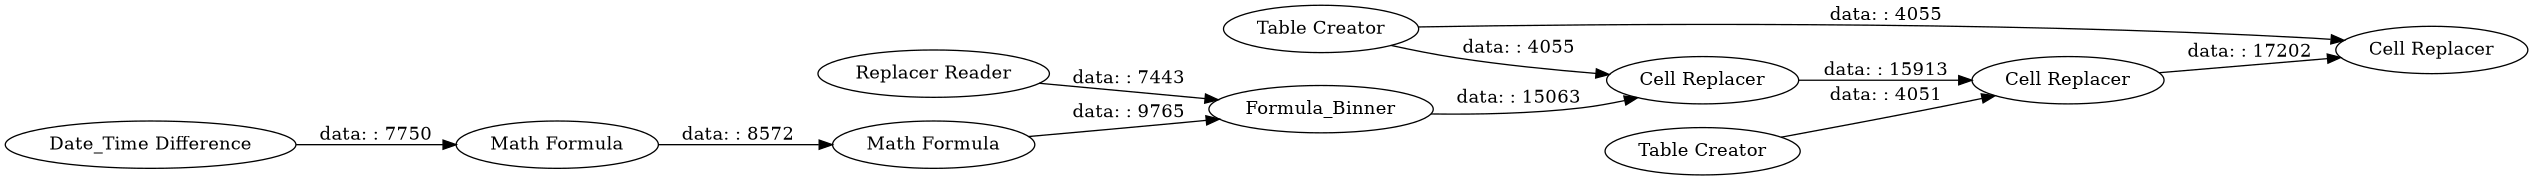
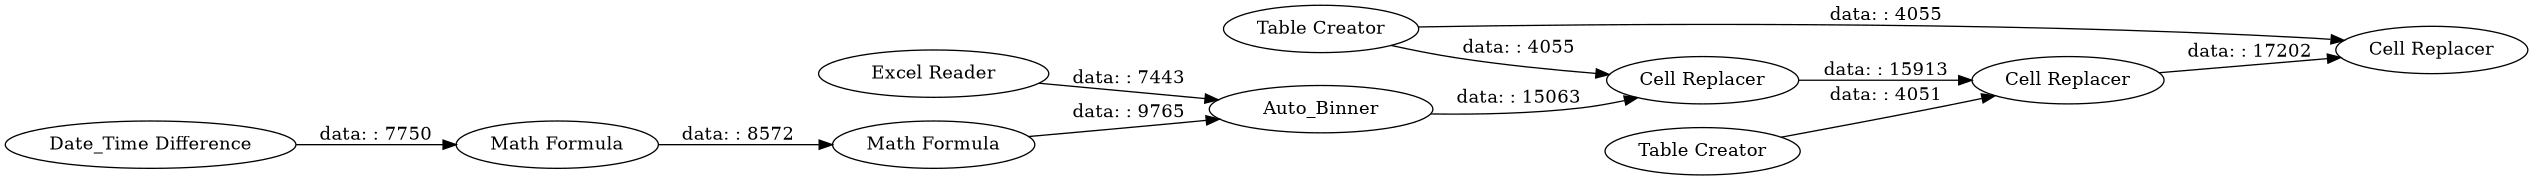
(934, 74) -> (934, 74)
(1321, 109) -> (1321, 109)
